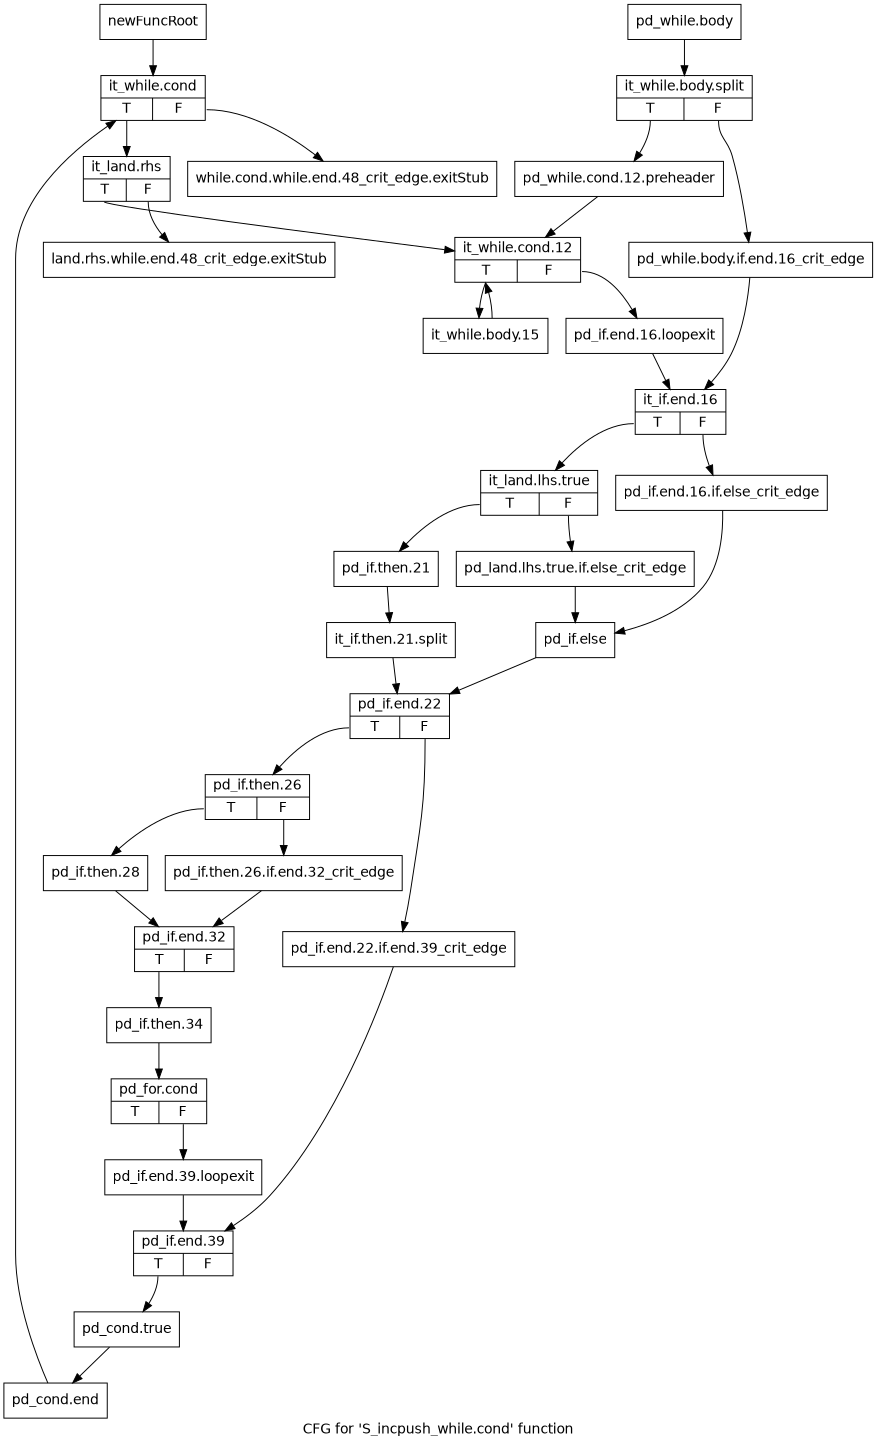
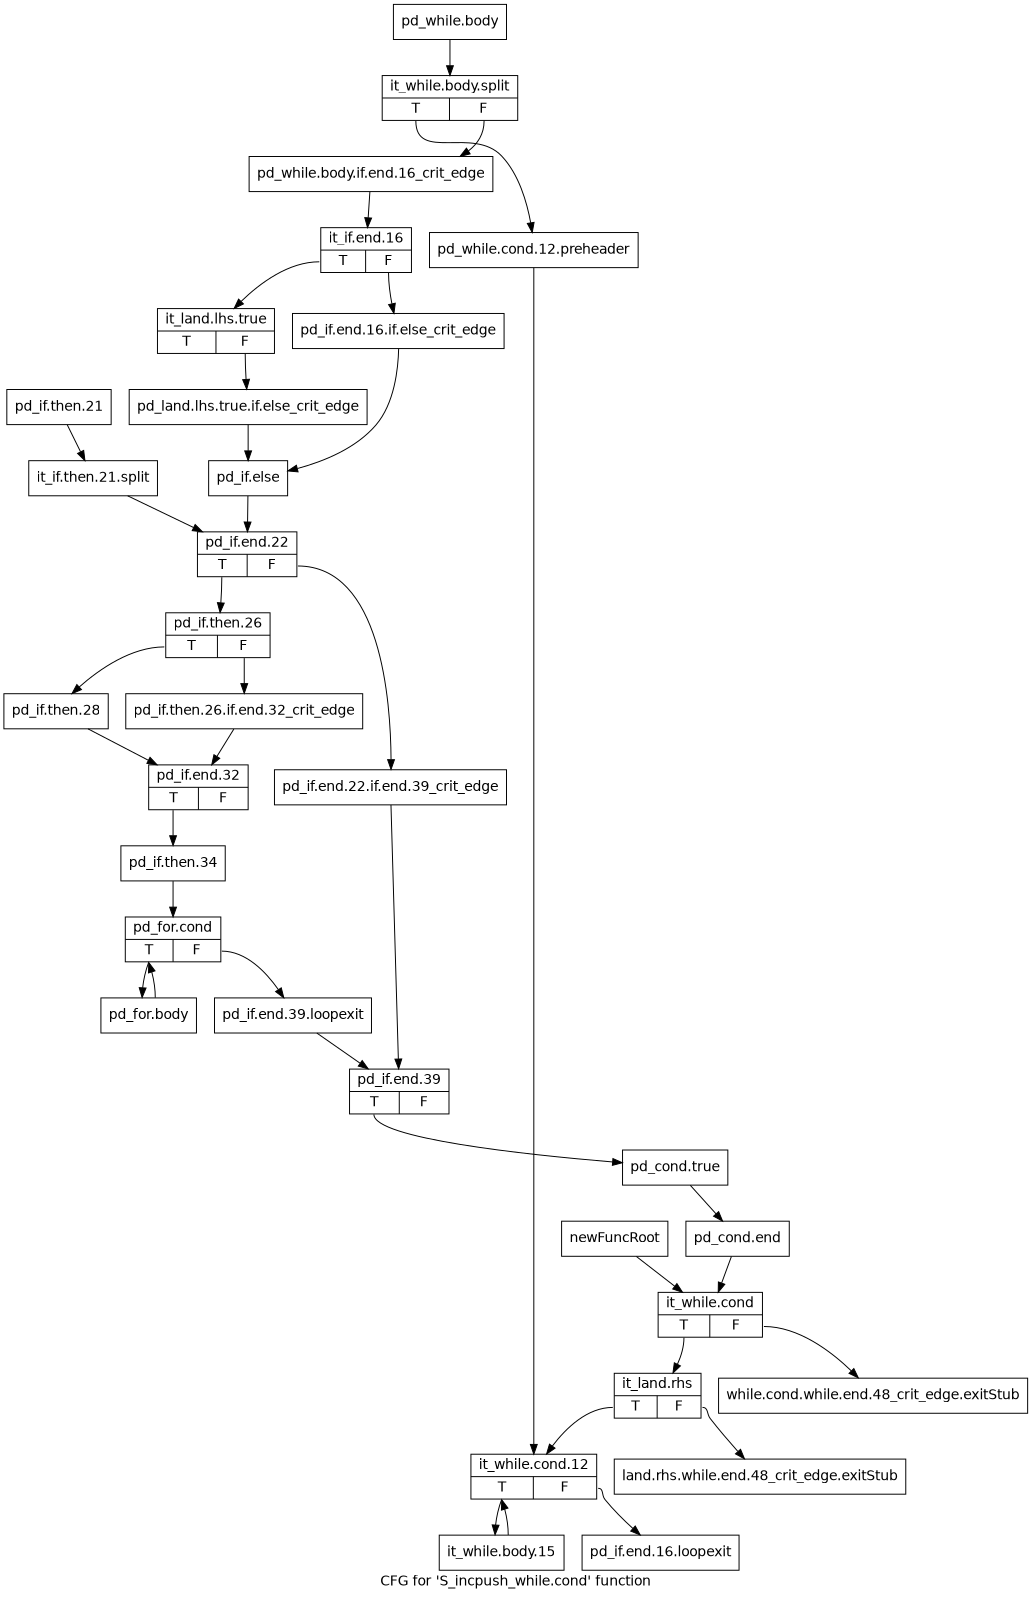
(659, 367) -> none
(439, 517) -> none
none -> (149, 1015)
